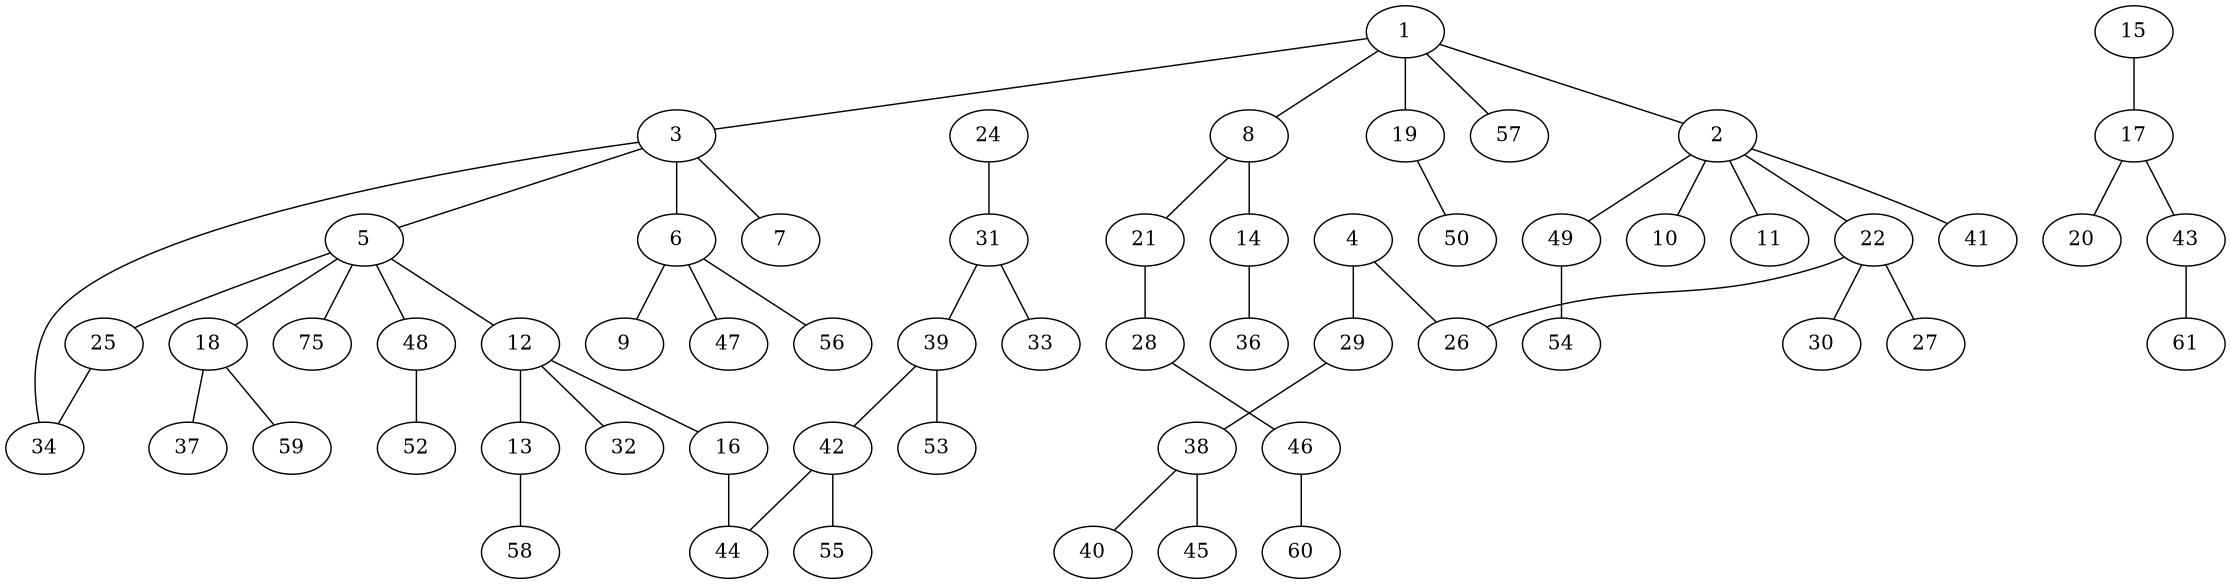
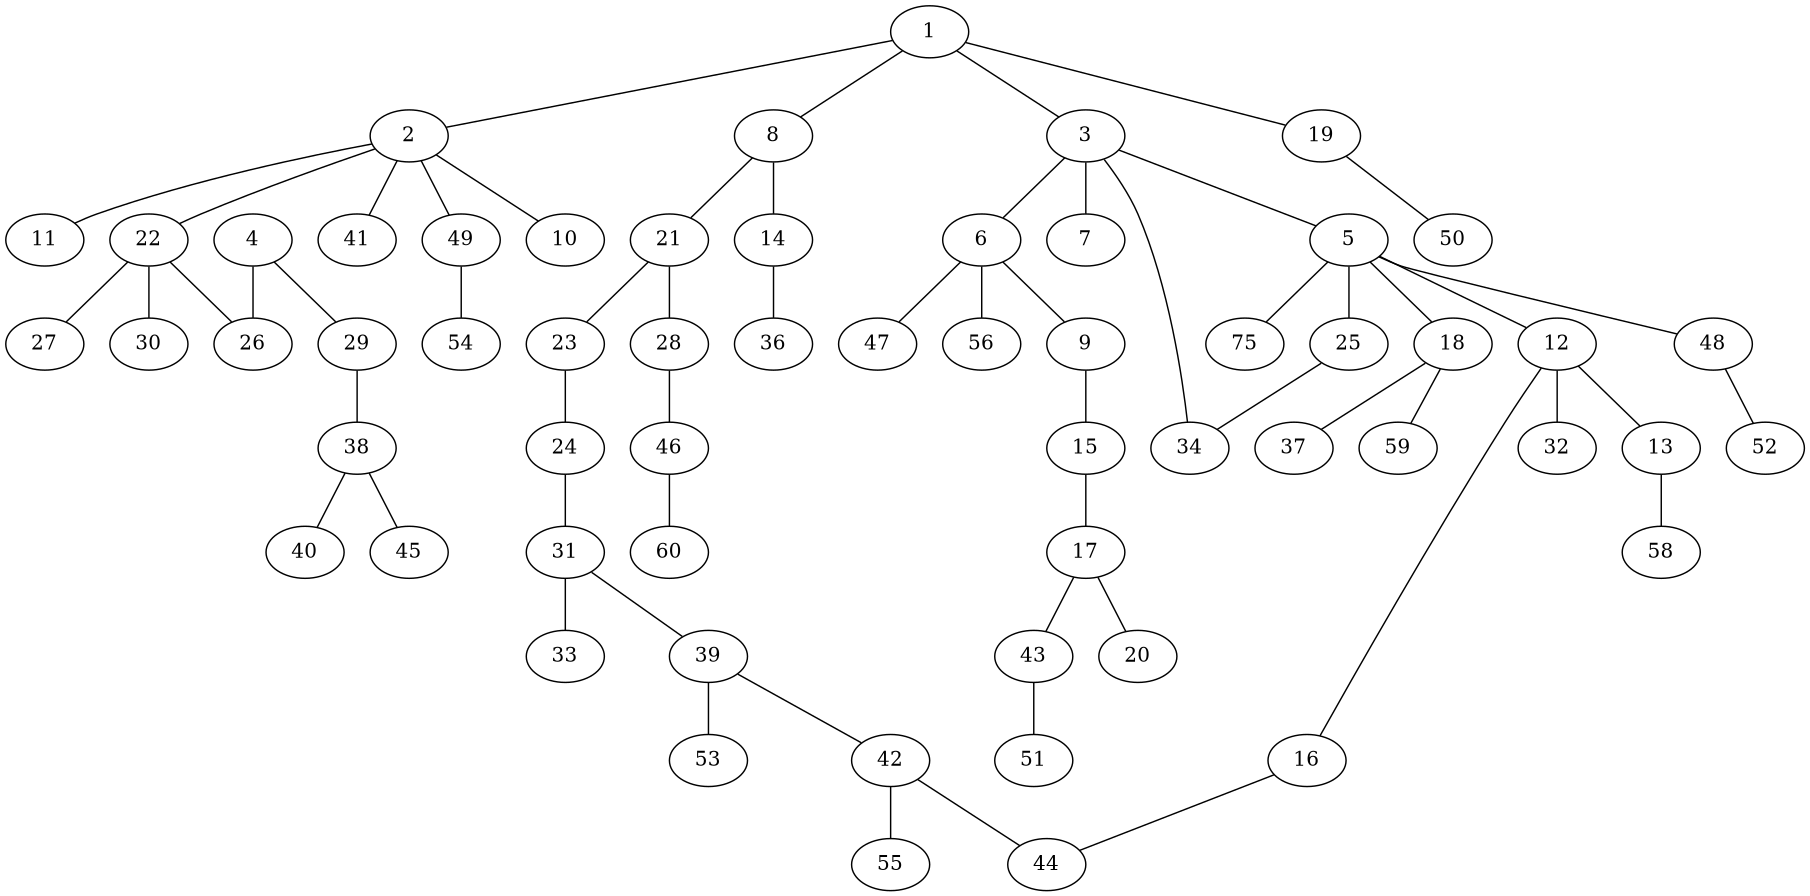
(1509, 136) -> none
none -> (565, 344)
(2186, 344) -> (1034, 761)
none -> (1086, 396)
